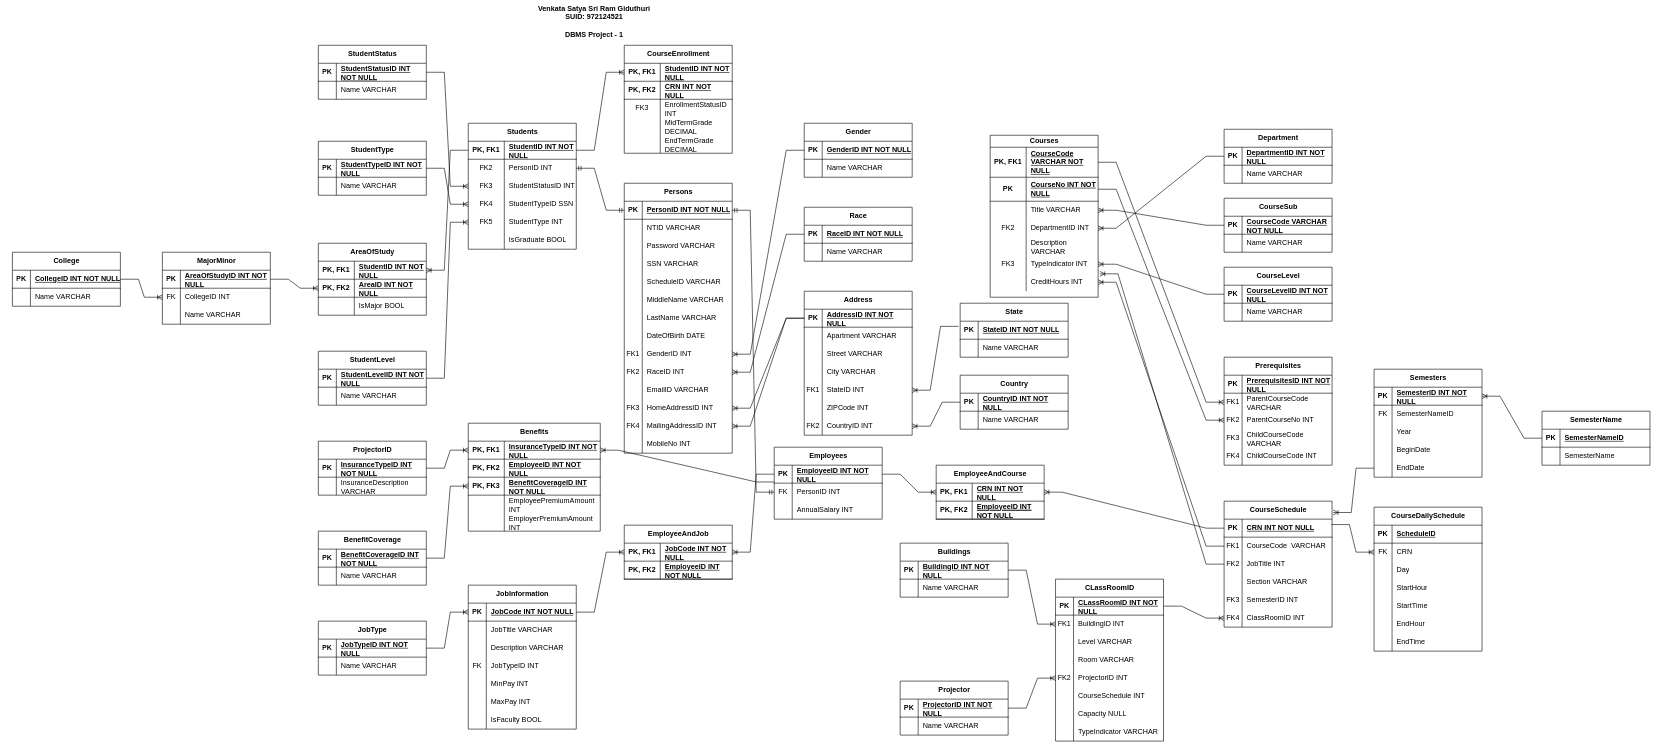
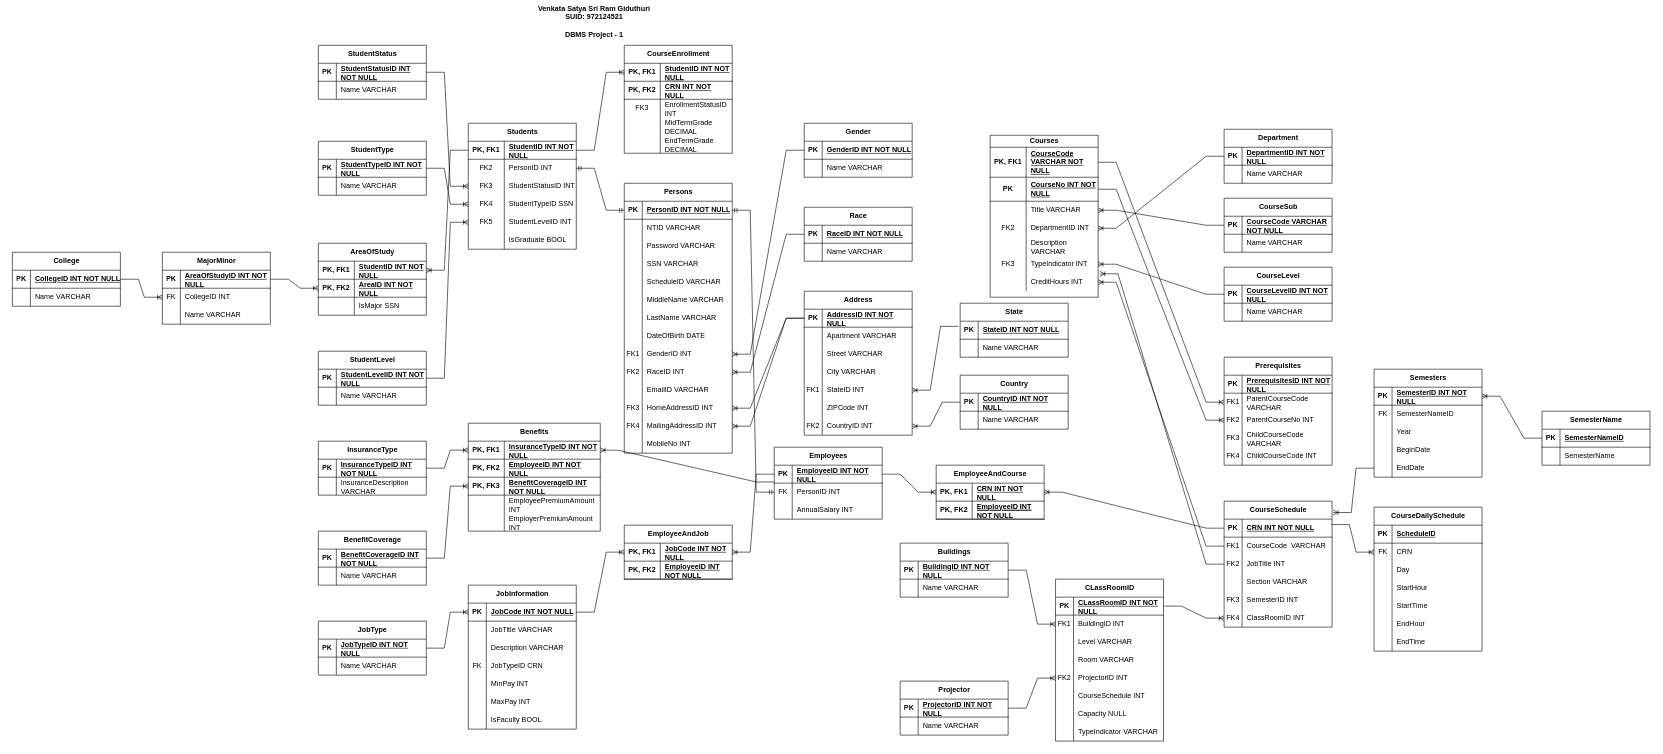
(538, 222) -> (543, 222)
(382, 306) -> (380, 306)
(373, 450) -> (373, 450)
(516, 666) -> (516, 666)
